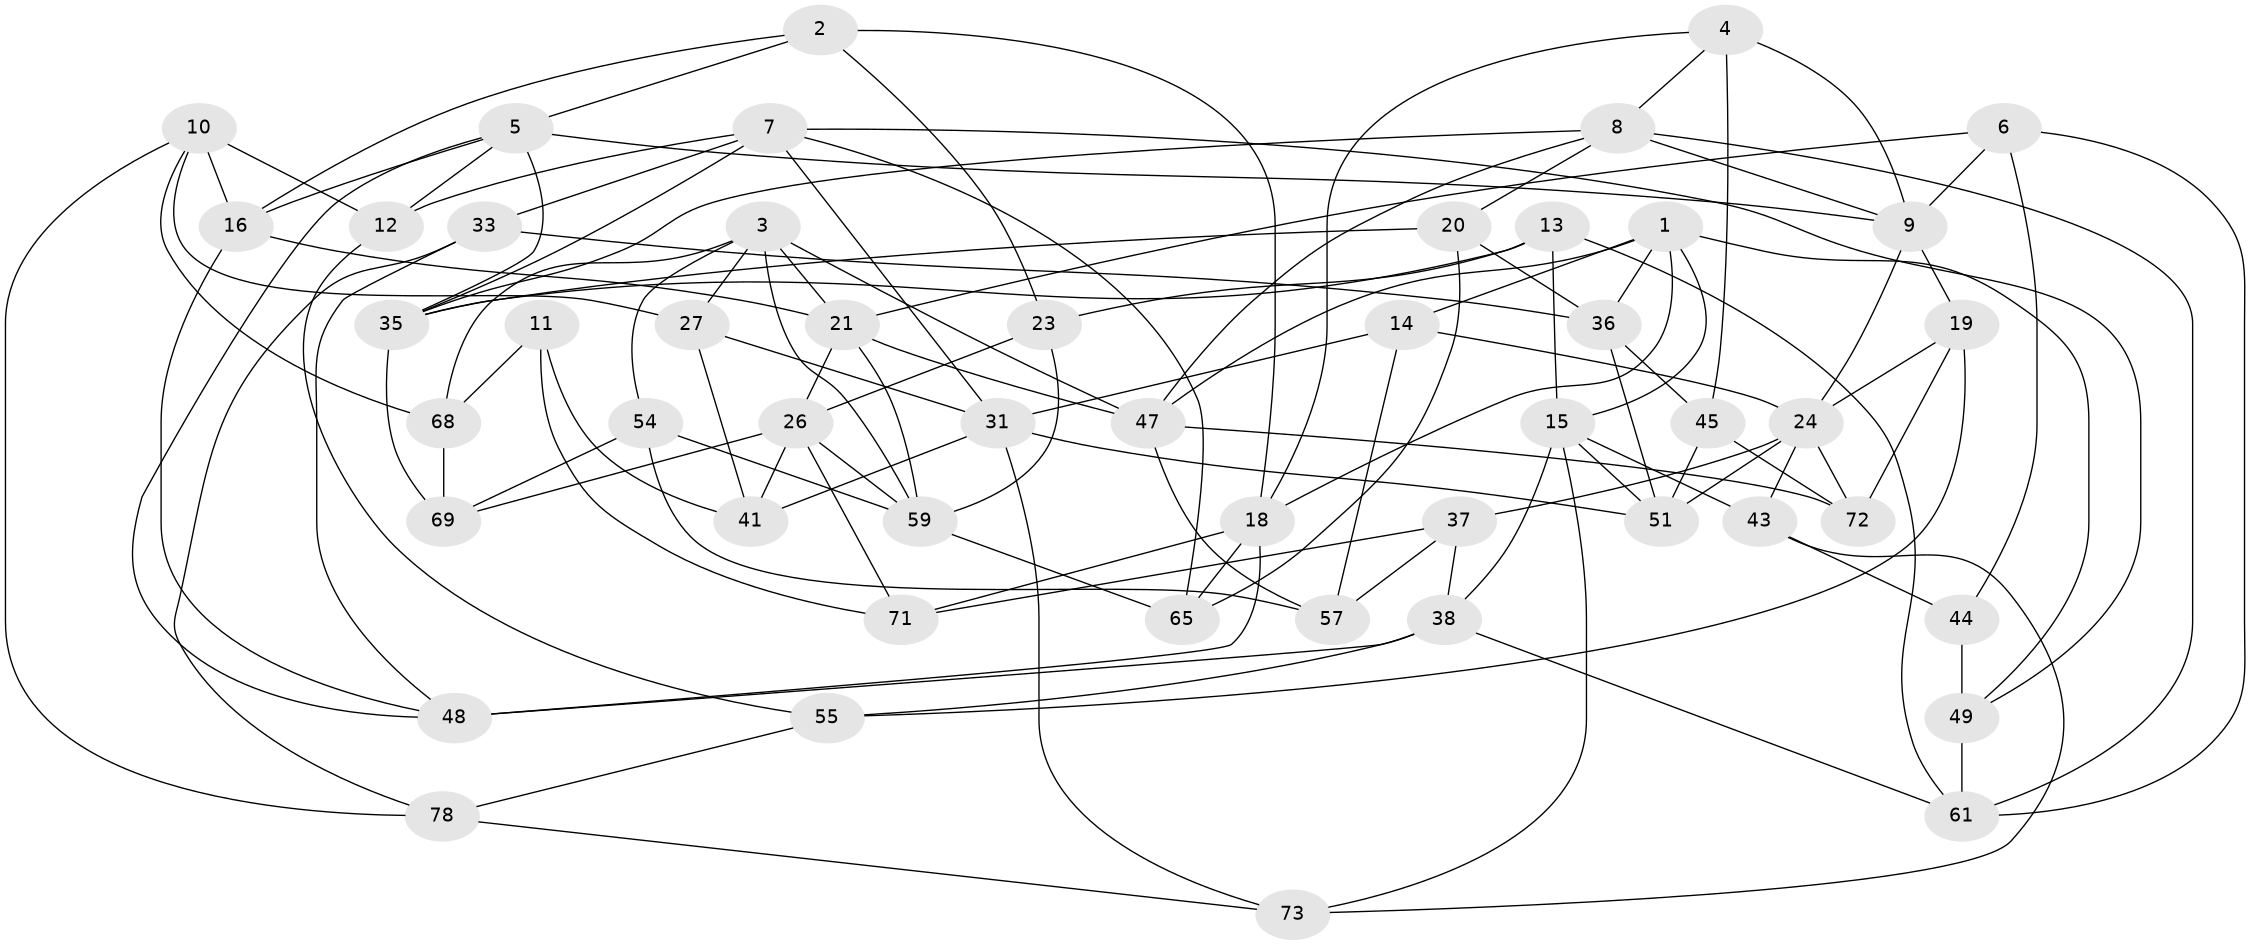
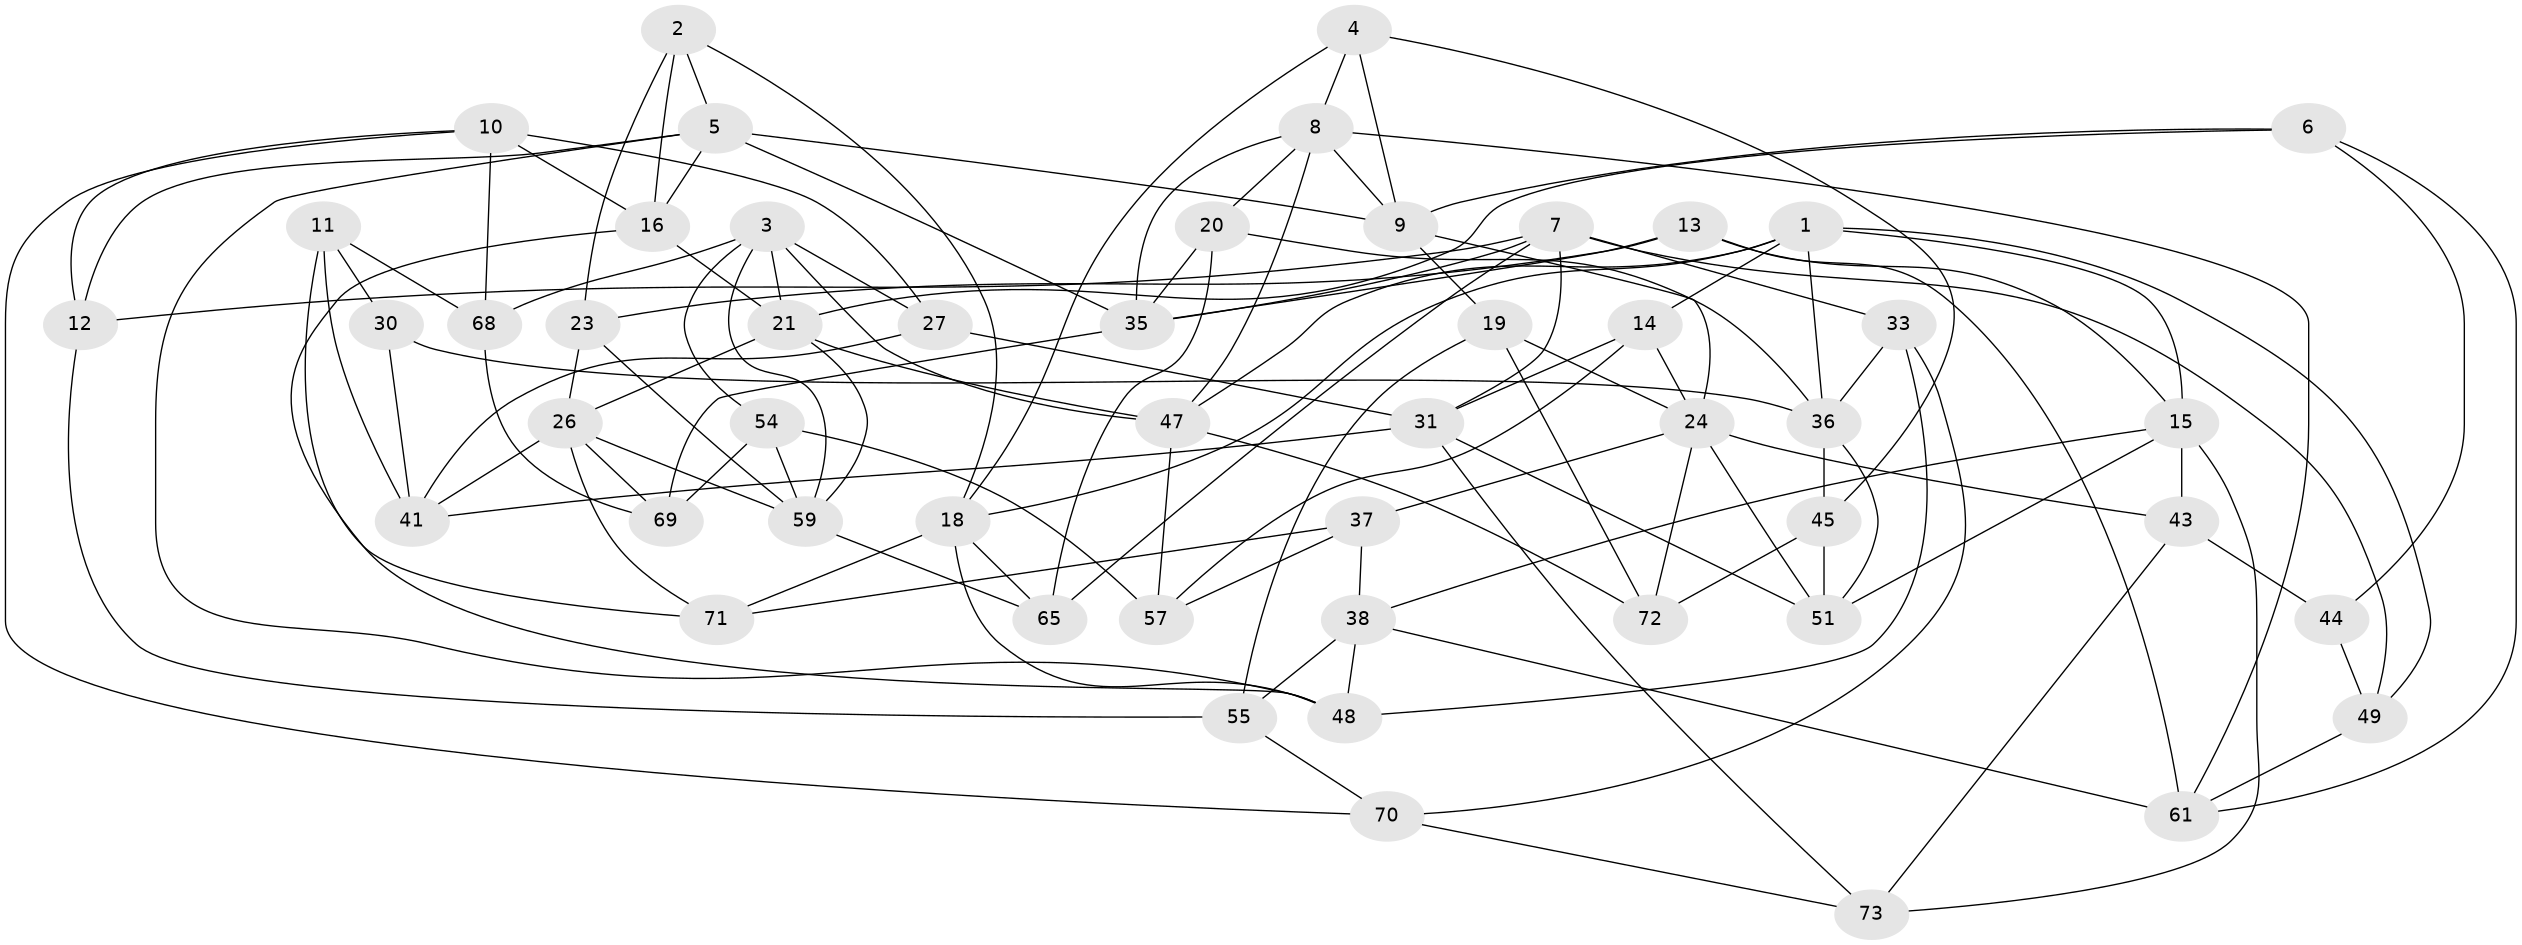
none -> (386, 325)
(442, 816) -> (1387, 816)
